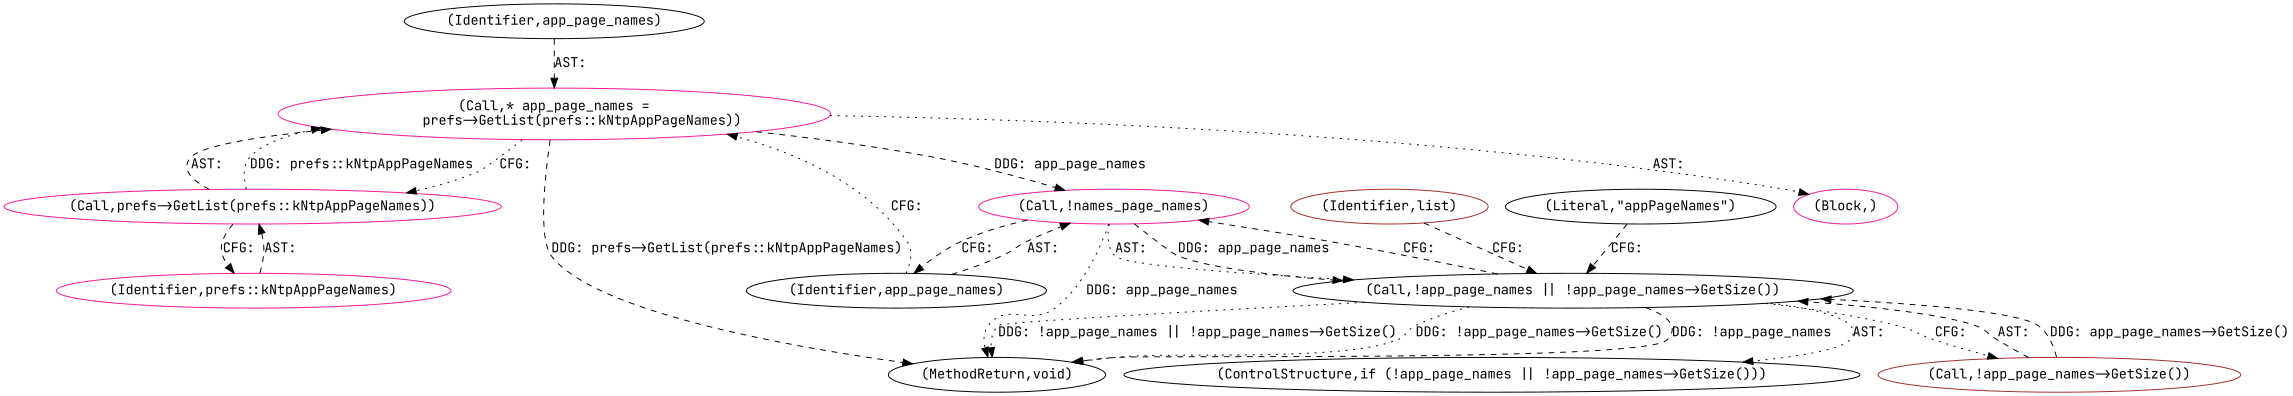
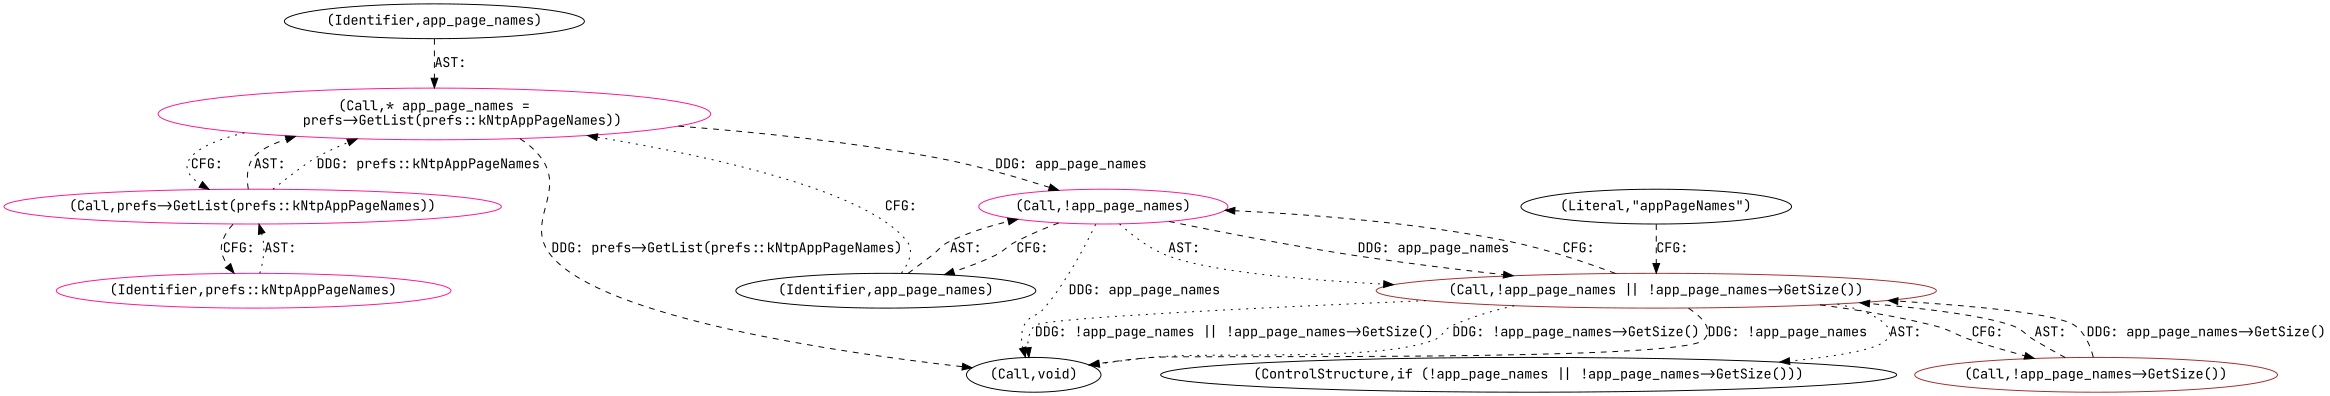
(1114, 207) -> (1103, 207)
(1389, 207) -> none
(1846, 207) -> none
(264, 253) -> (264, 253)
(1573, 291) -> (1656, 291)
(1879, 321) -> (1924, 323)
(997, 375) -> (1034, 375)
